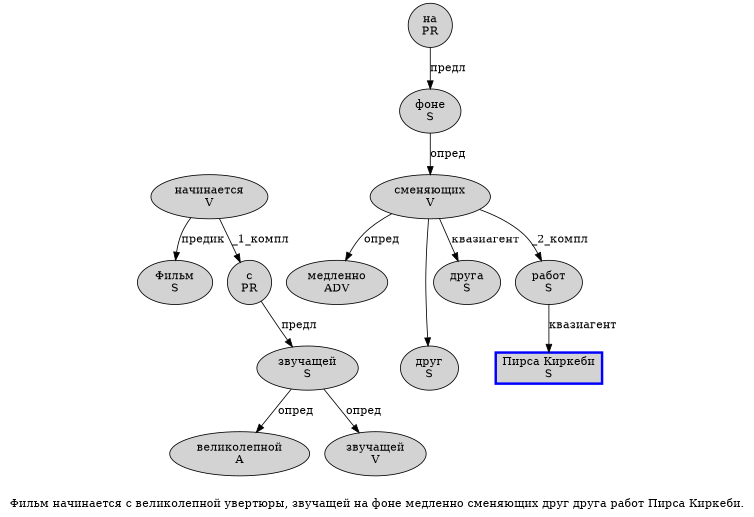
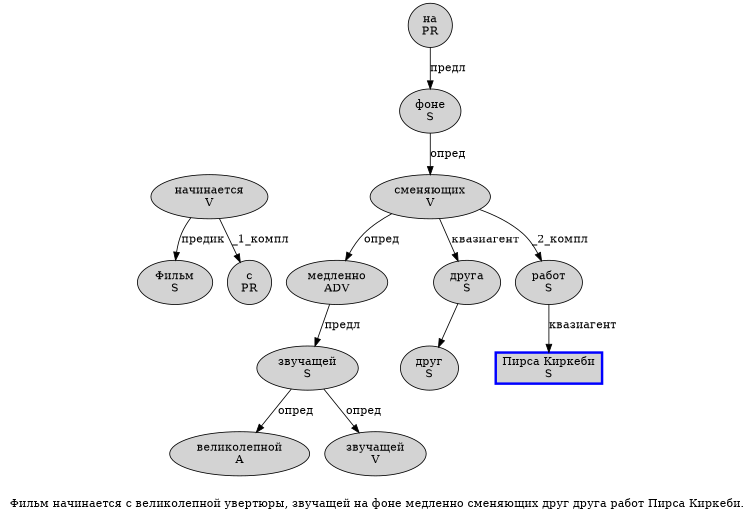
(426, 278) -> (450, 321)
(274, 321) -> (324, 321)
